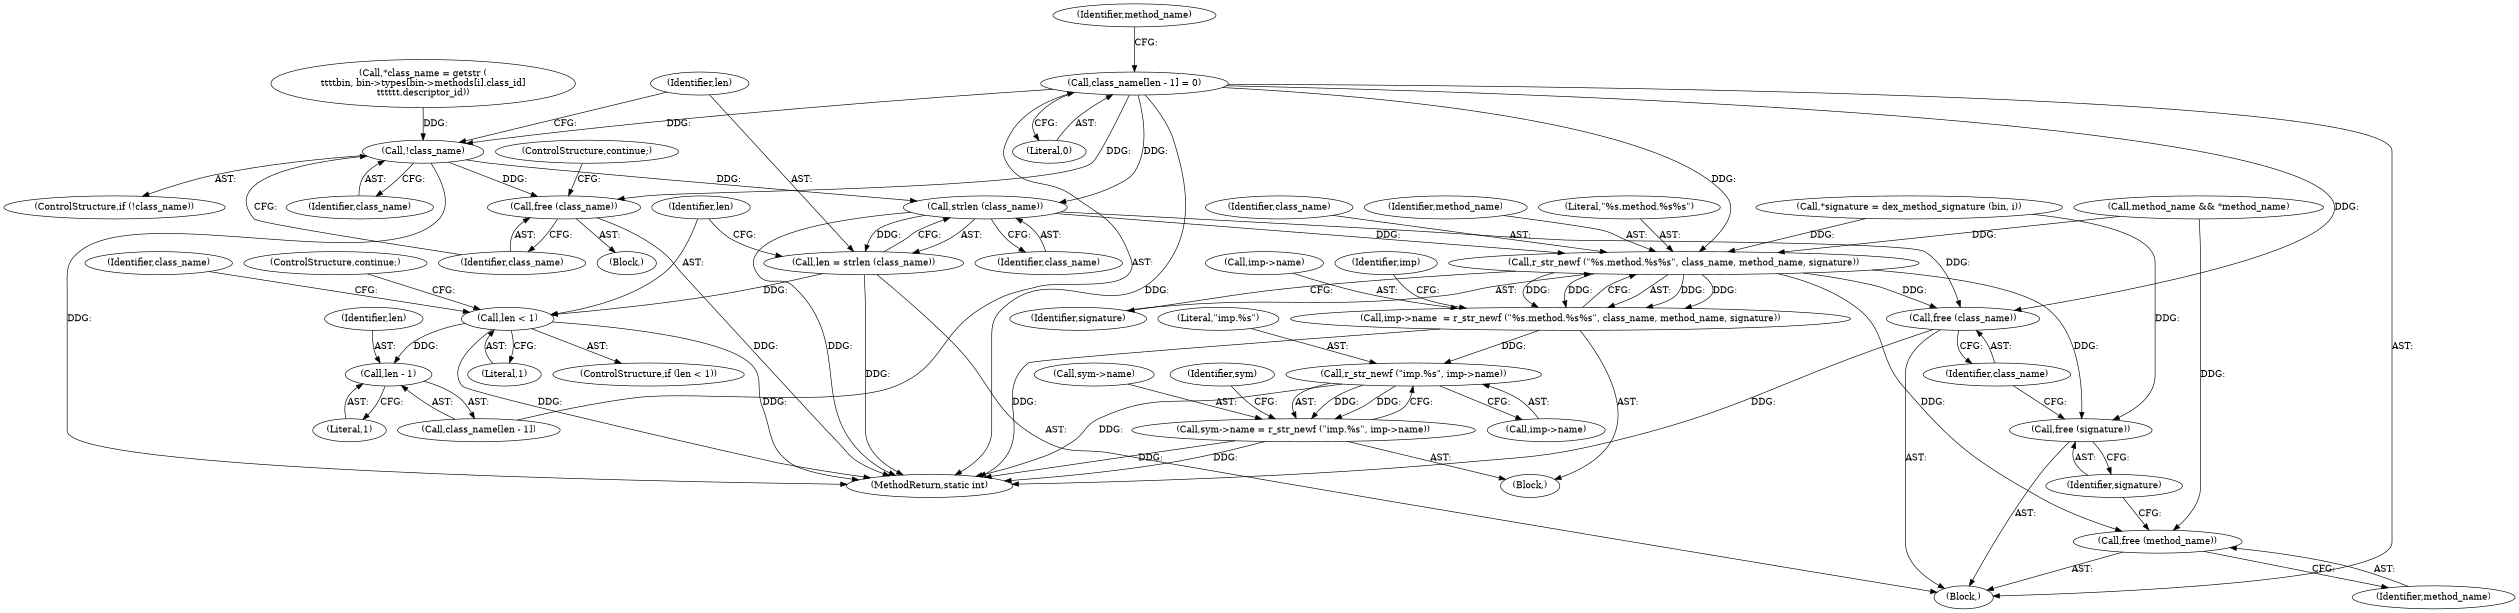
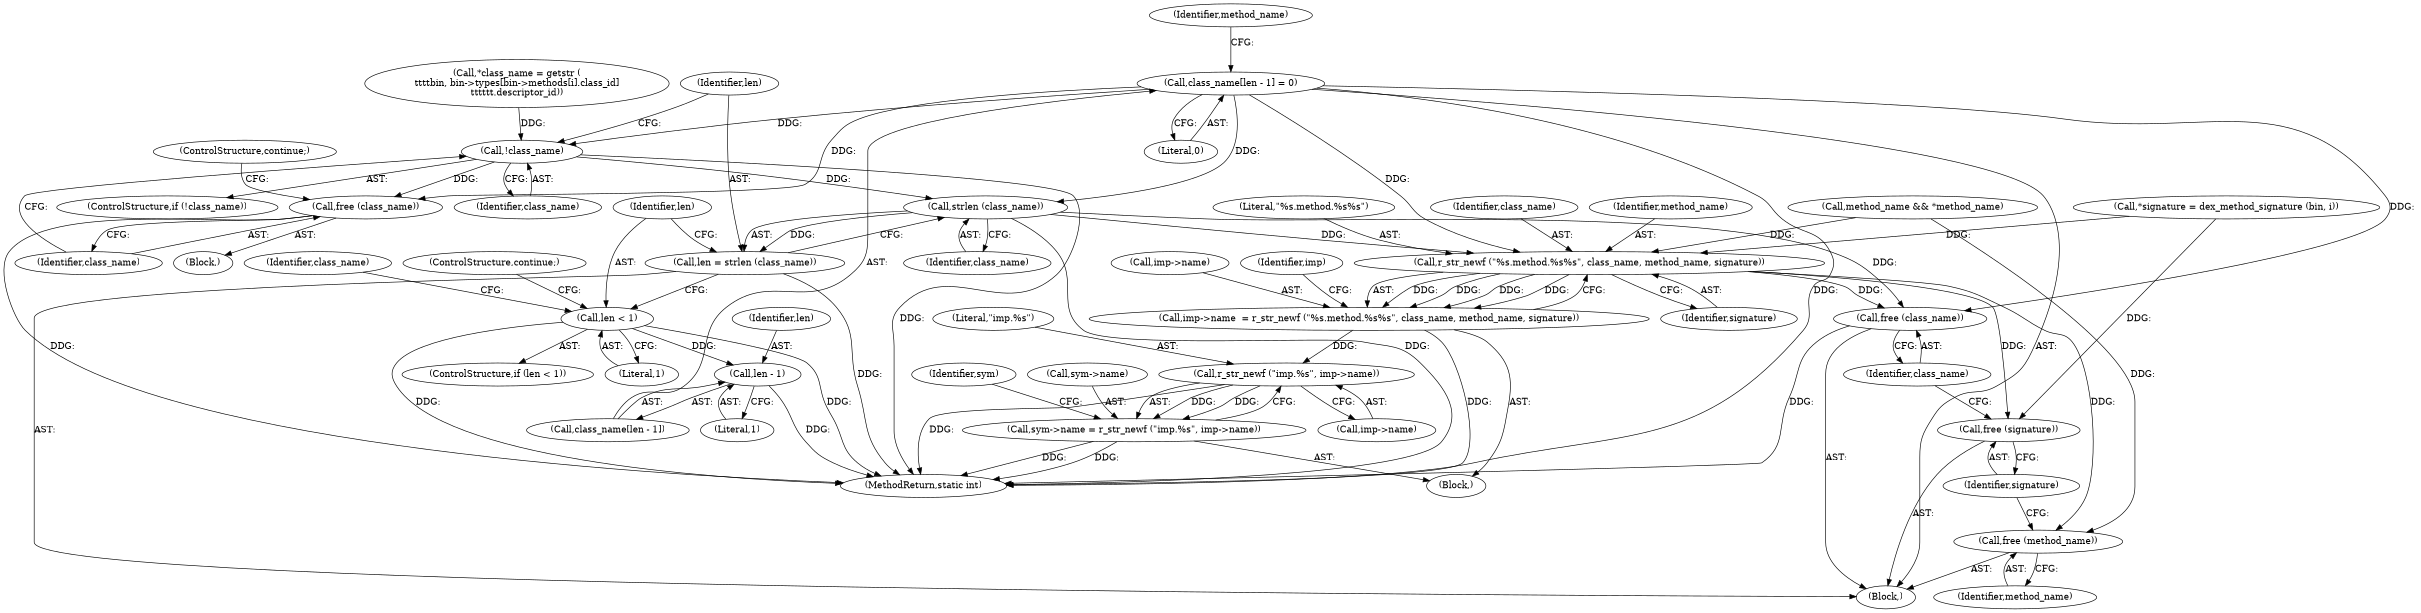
(777, 291) -> (698, 291)
none -> (807, 443)
